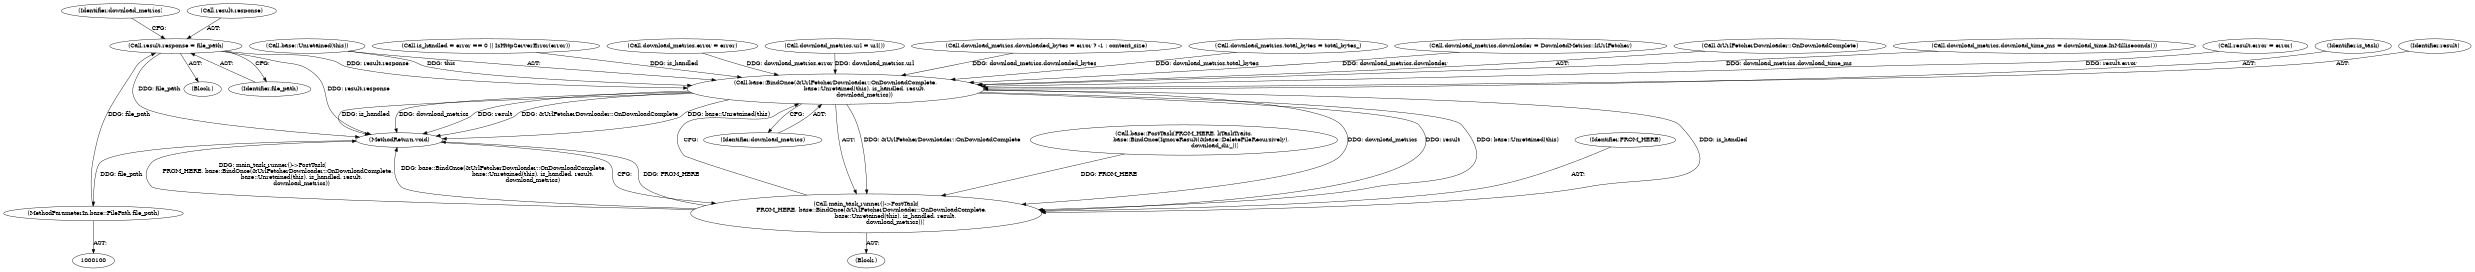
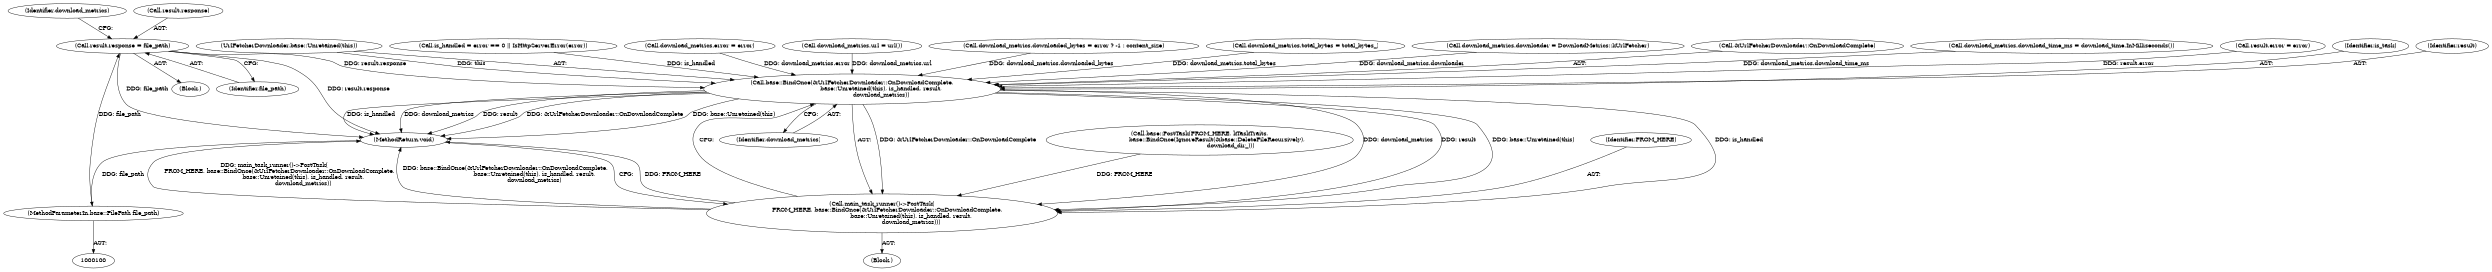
(307, 46) -> (289, 46)
